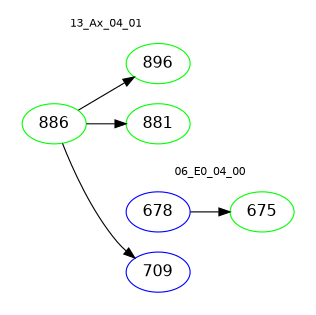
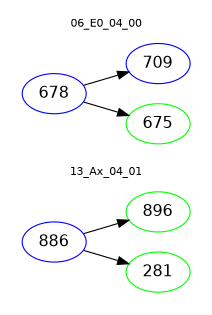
(54, 124) -> (54, 242)
(158, 124) -> (158, 272)
(89, 200) -> (101, 80)
